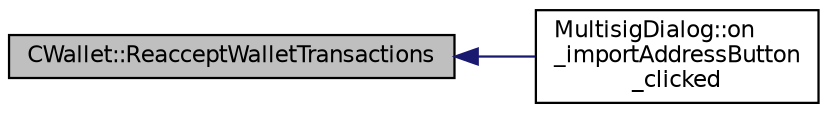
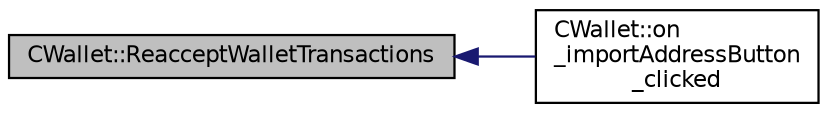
(677, 57) -> (677, 57)
